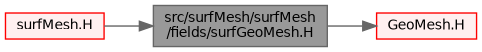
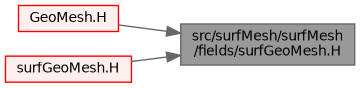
(55, 26) -> (68, 69)
(345, 26) -> (143, 28)
